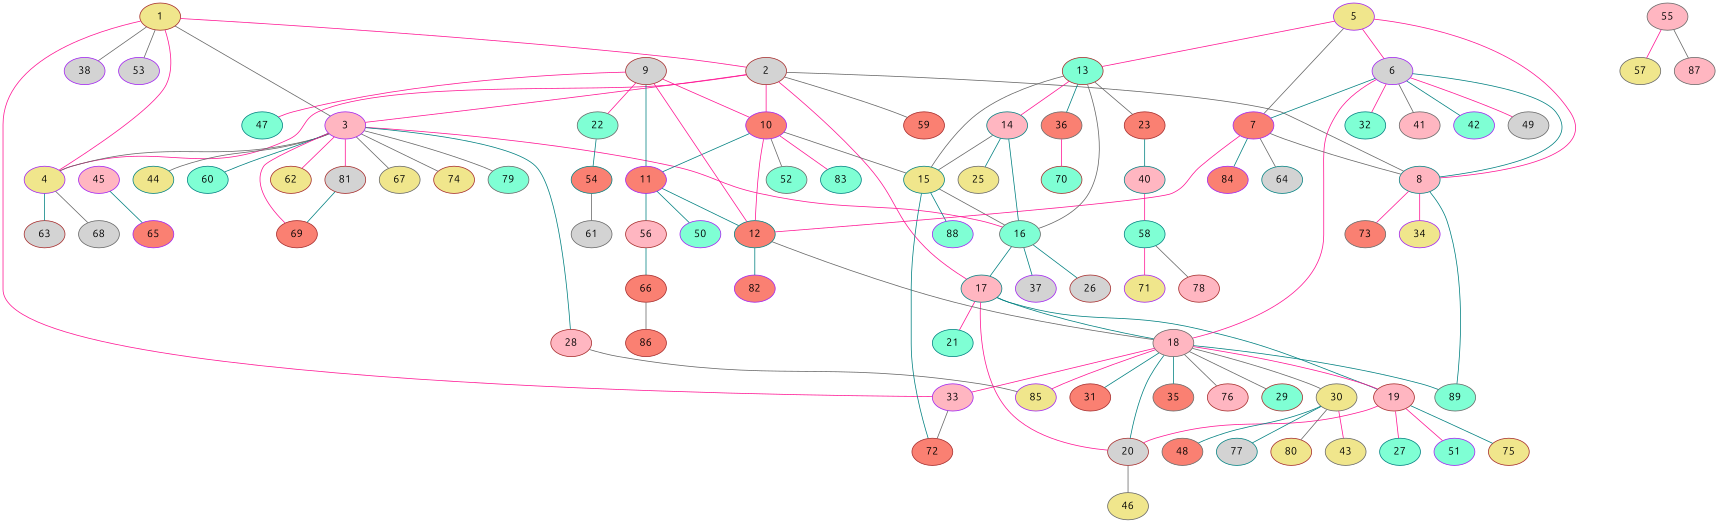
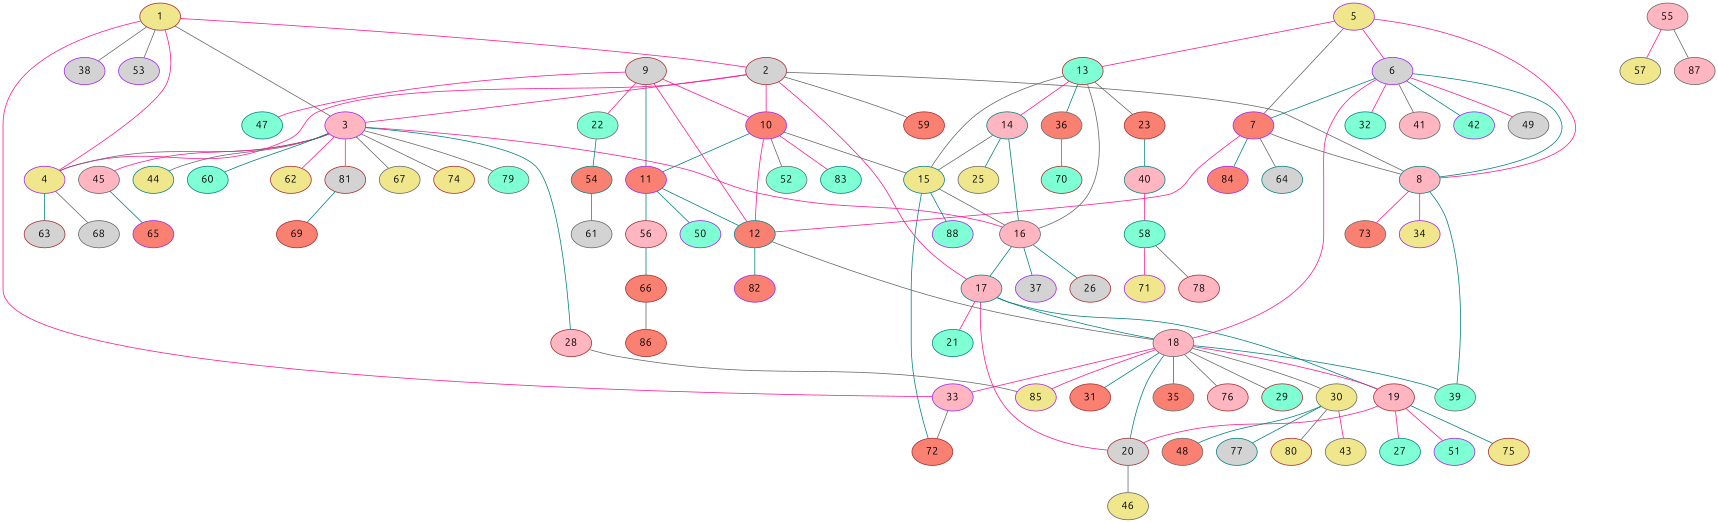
(267, 164) -> (222, 152)
(99, 180) -> (99, 180)
(1020, 234) -> (1020, 234)
(1455, 397) -> (1455, 397)
